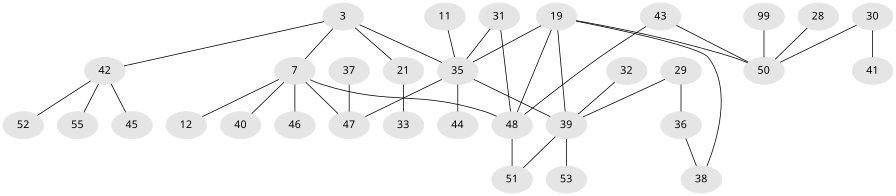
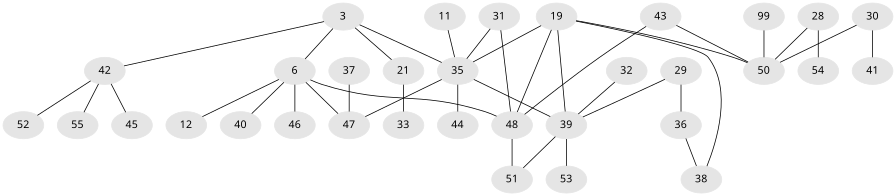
(295, 71) -> (295, 71)
none -> (818, 71)
